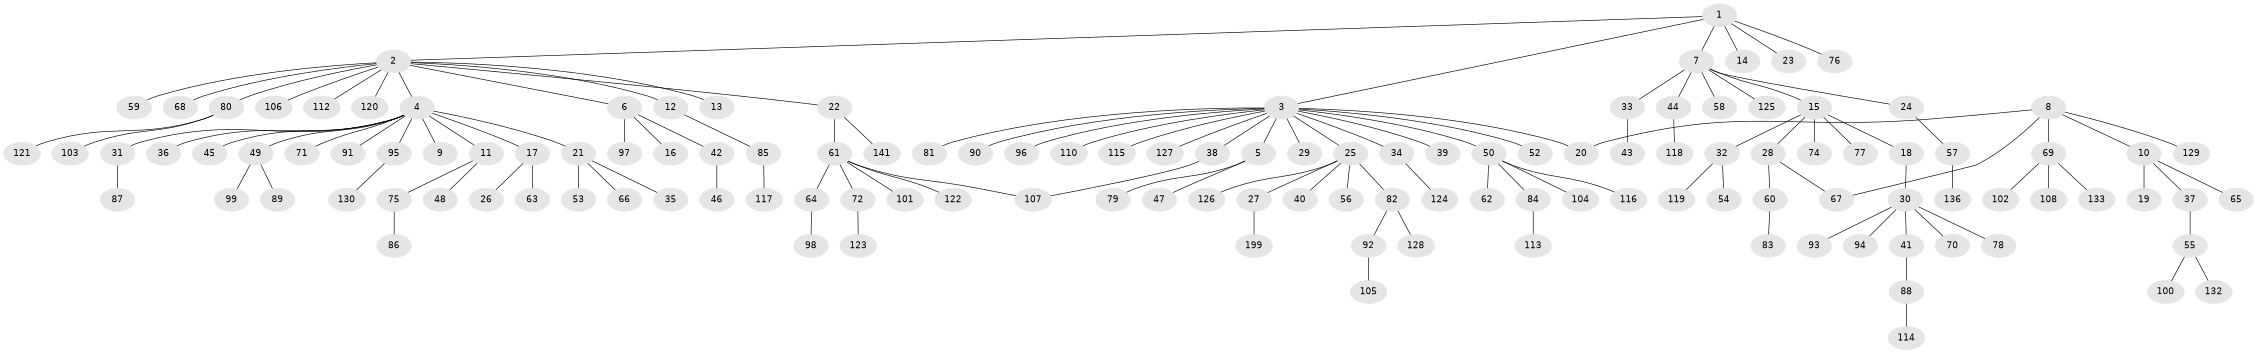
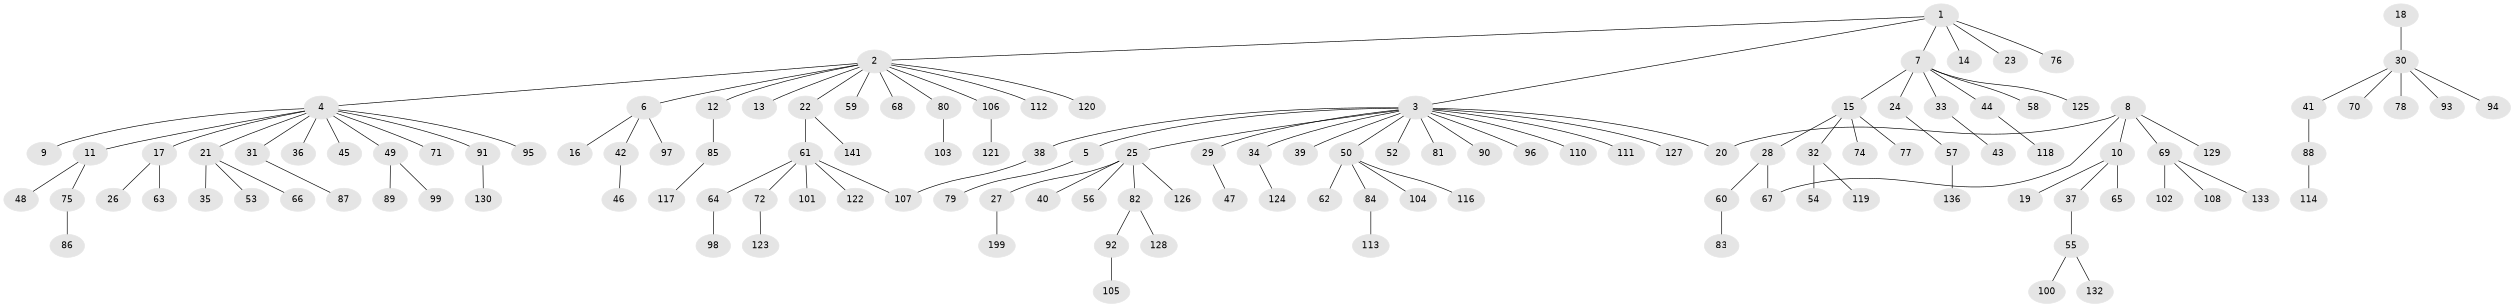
(120, 131) -> (991, 131)
(1860, 131) -> none
(1117, 154) -> (1626, 154)
(371, 177) -> (483, 177)
(1209, 177) -> (1219, 177)
